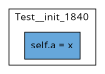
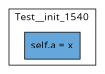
(52, 18) -> (52, 18)
